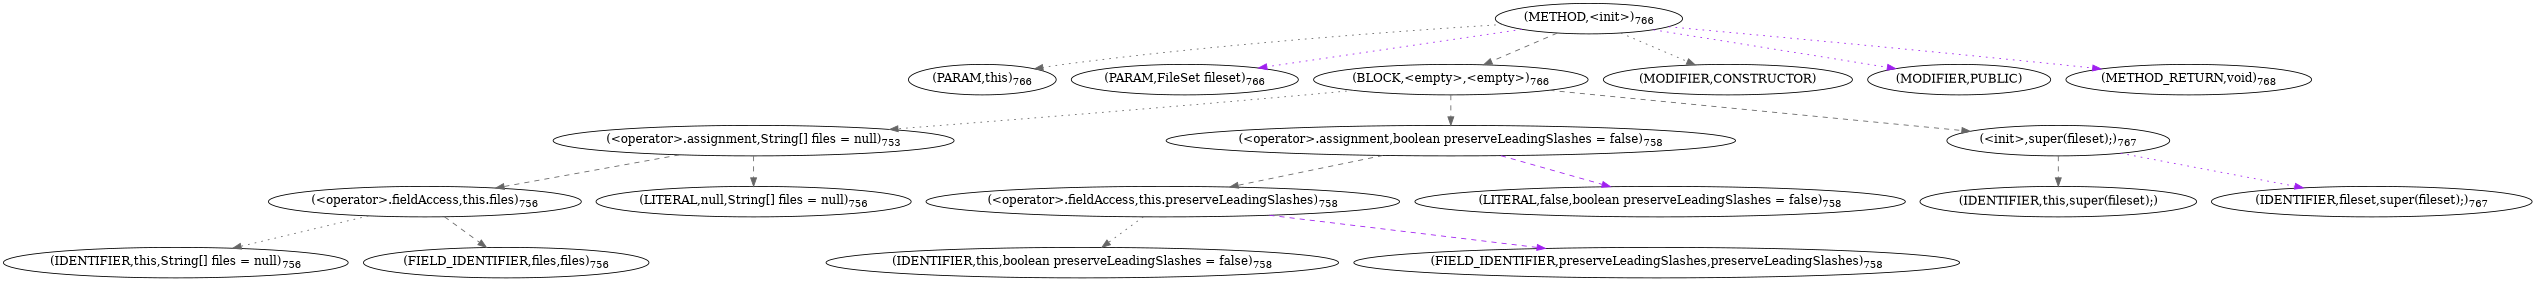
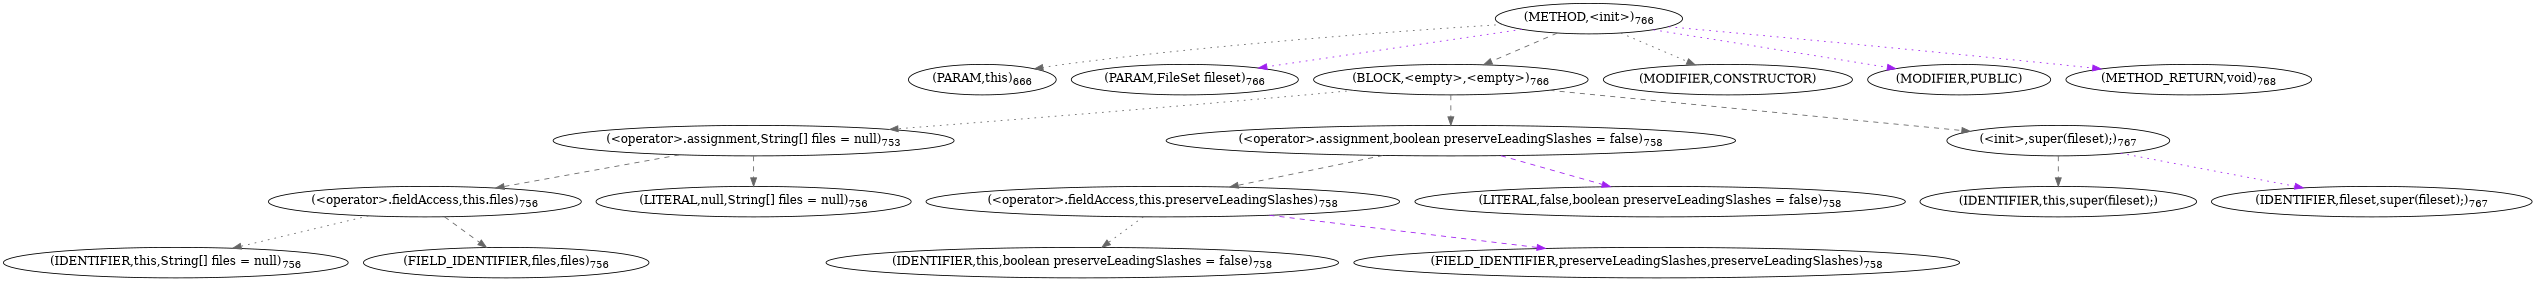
(1023, 78) -> (1023, 78)
